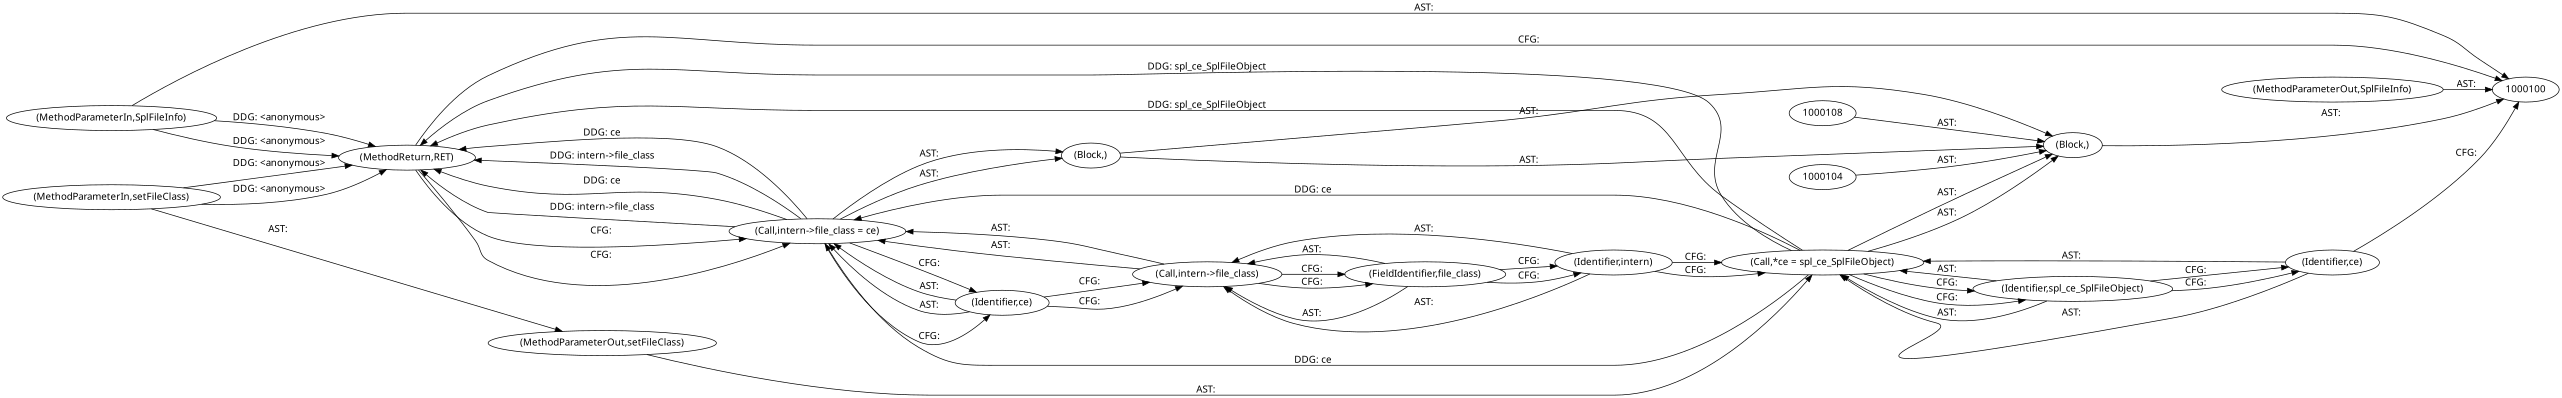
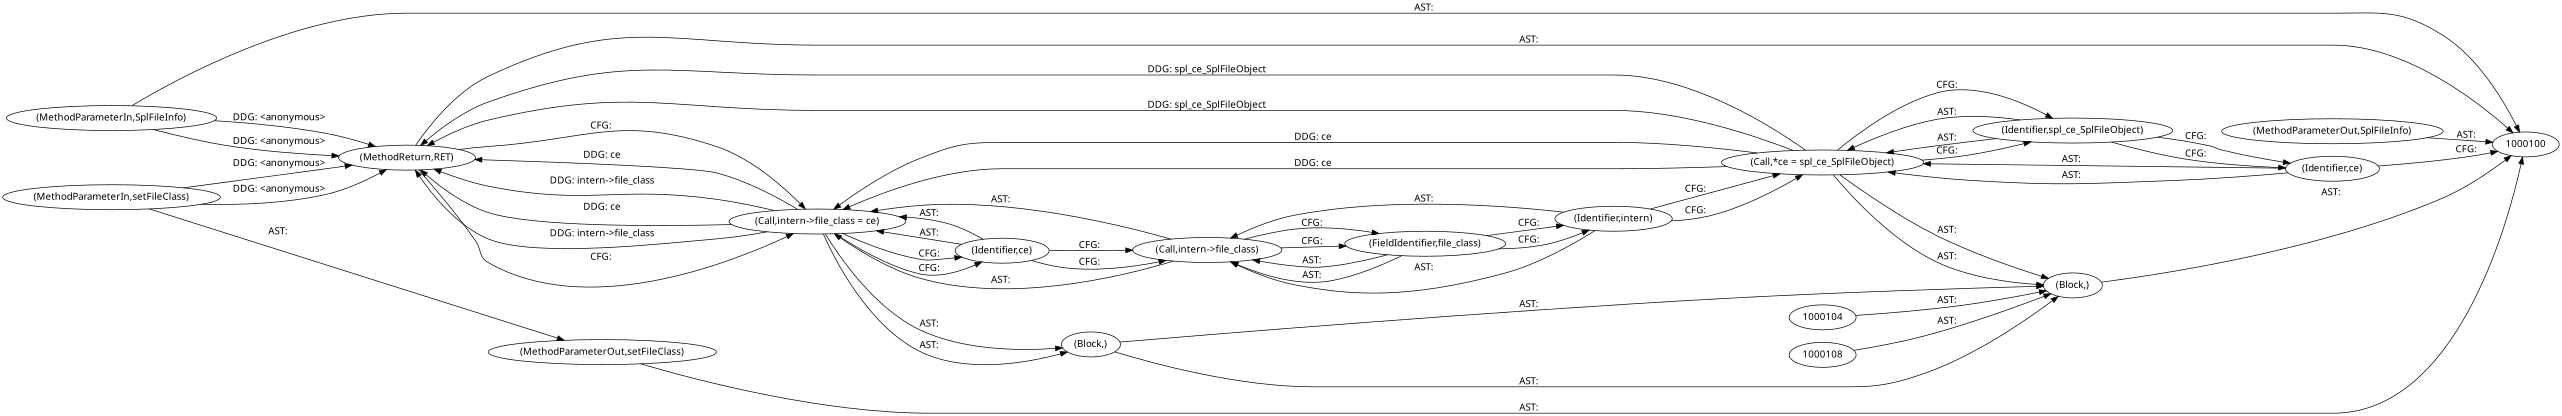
(1530, 40) -> (1530, 40)
(1244, 395) -> (1652, 413)
